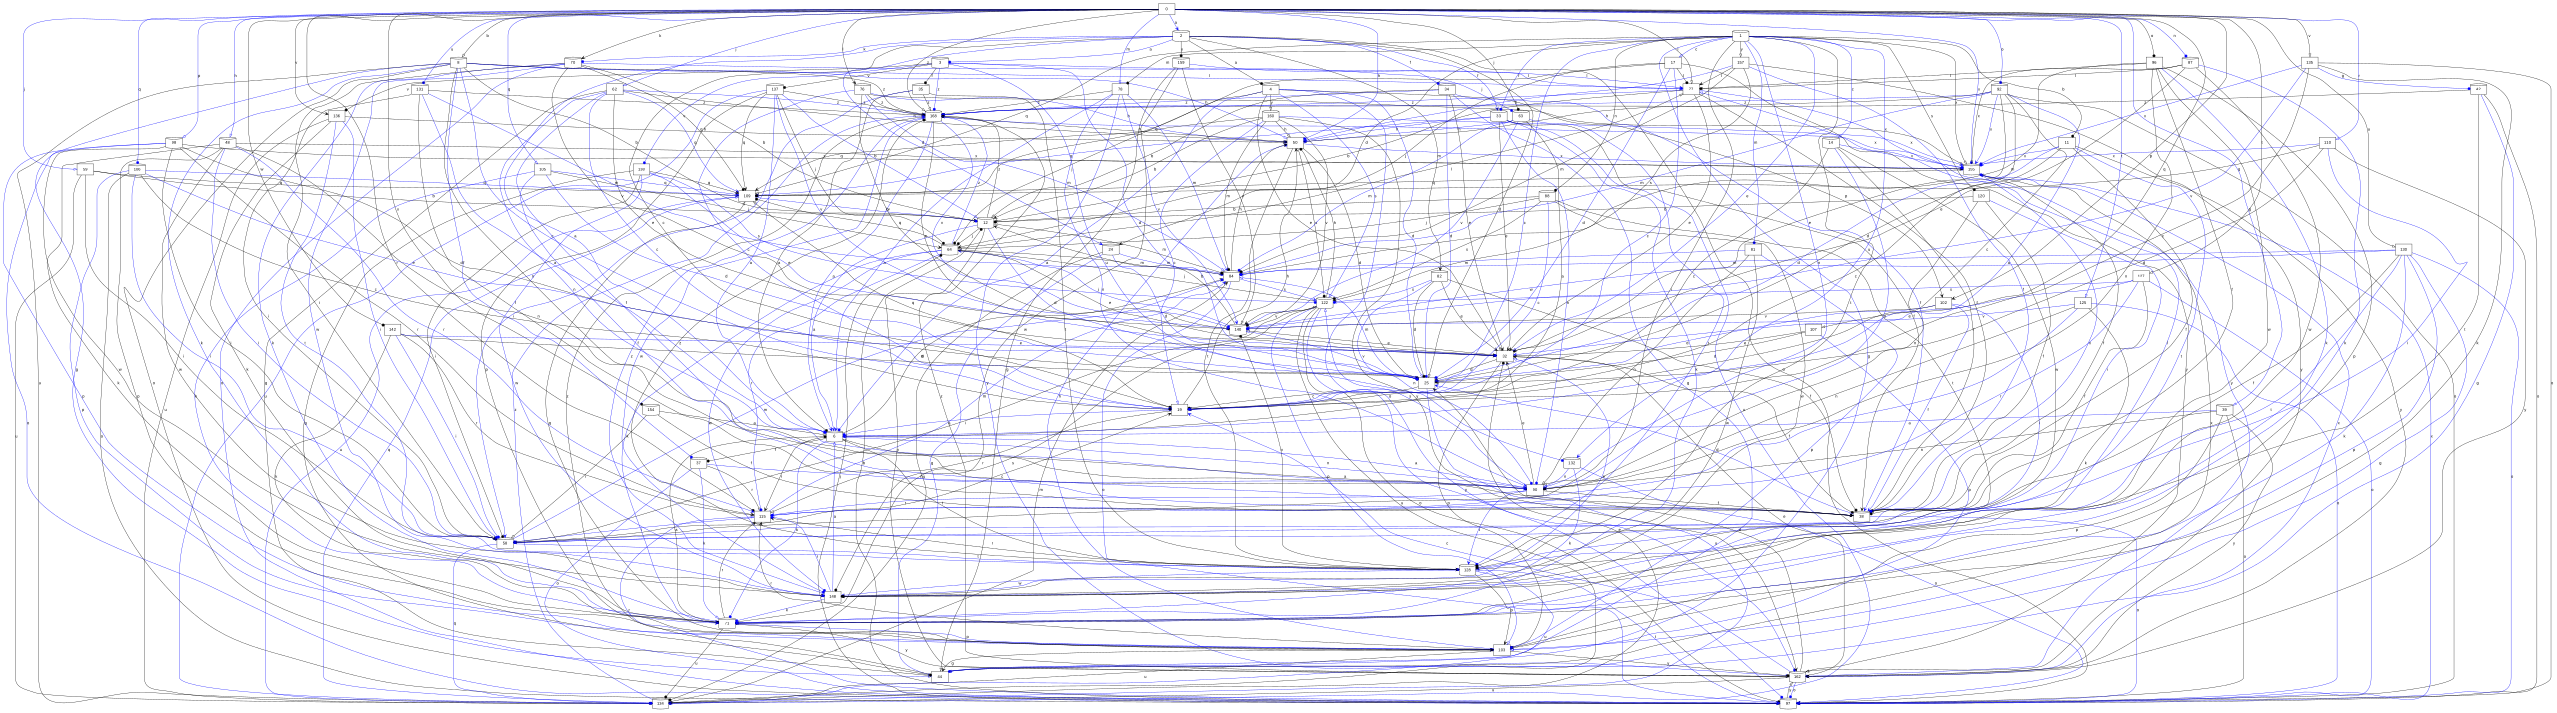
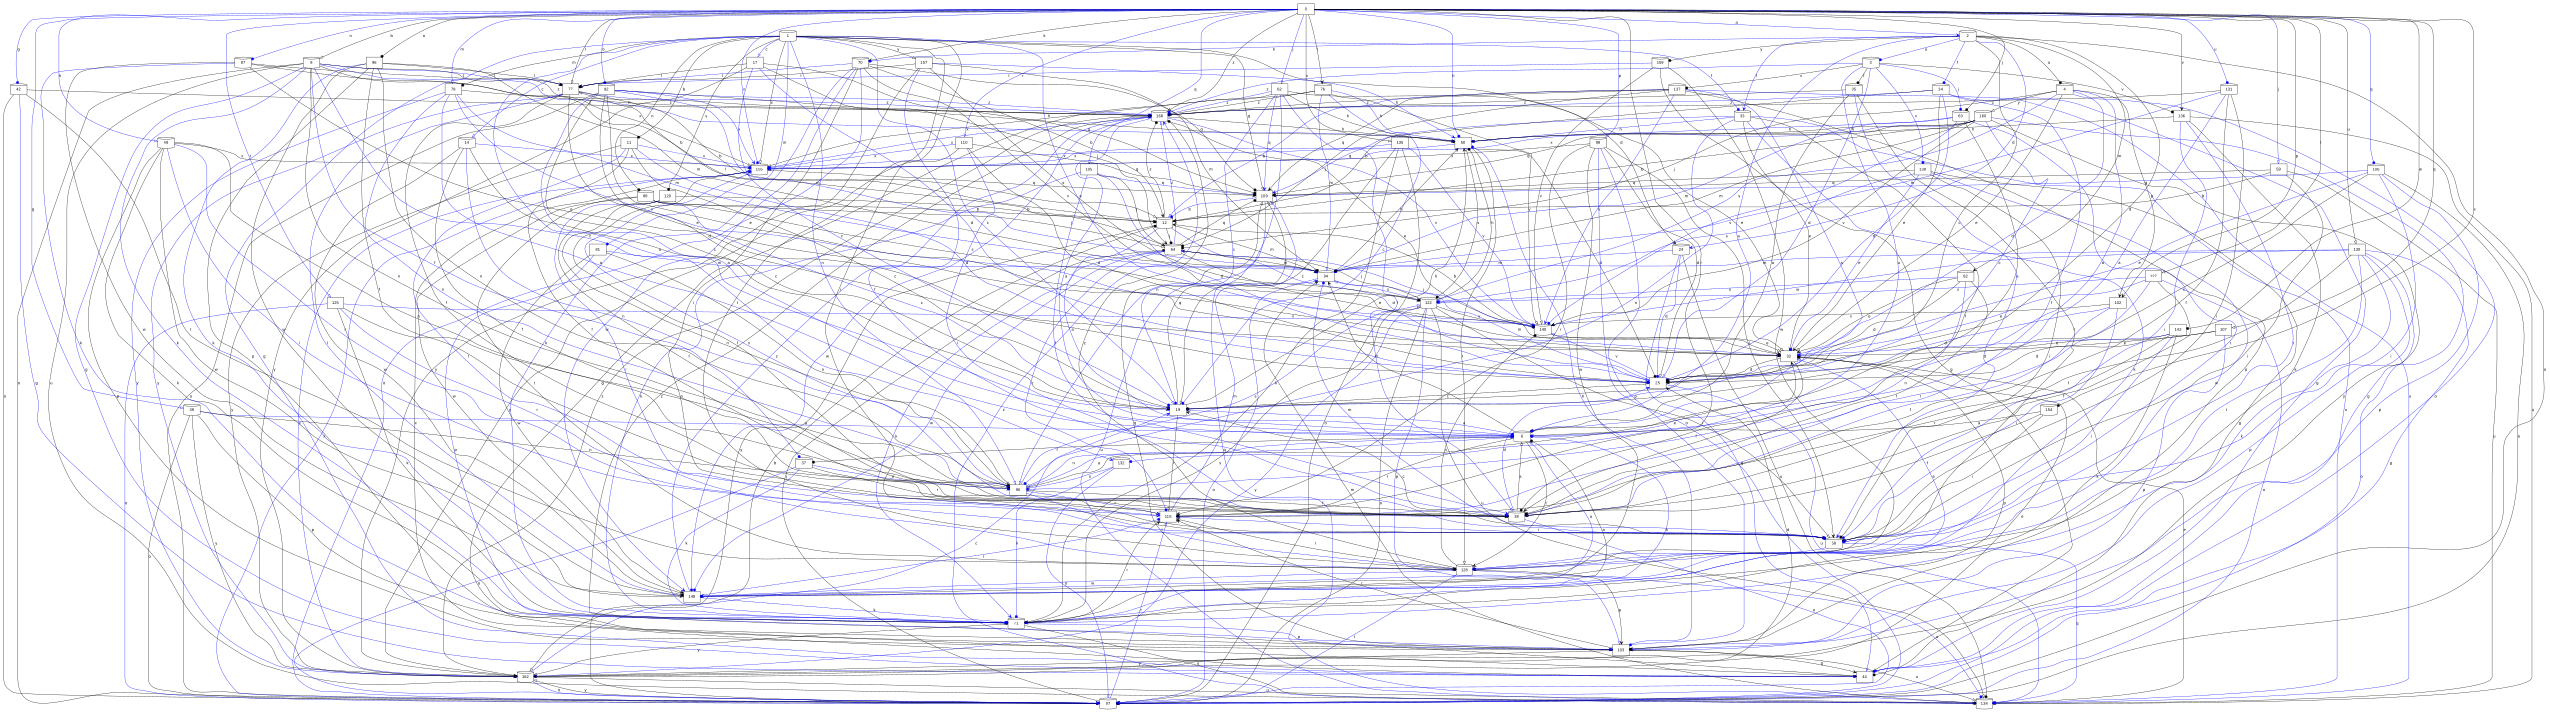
(2392, 85) -> (632, 11)
none -> (2428, 360)
